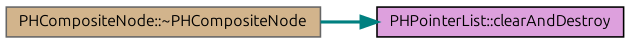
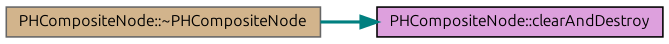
(500, 22) -> (520, 22)
